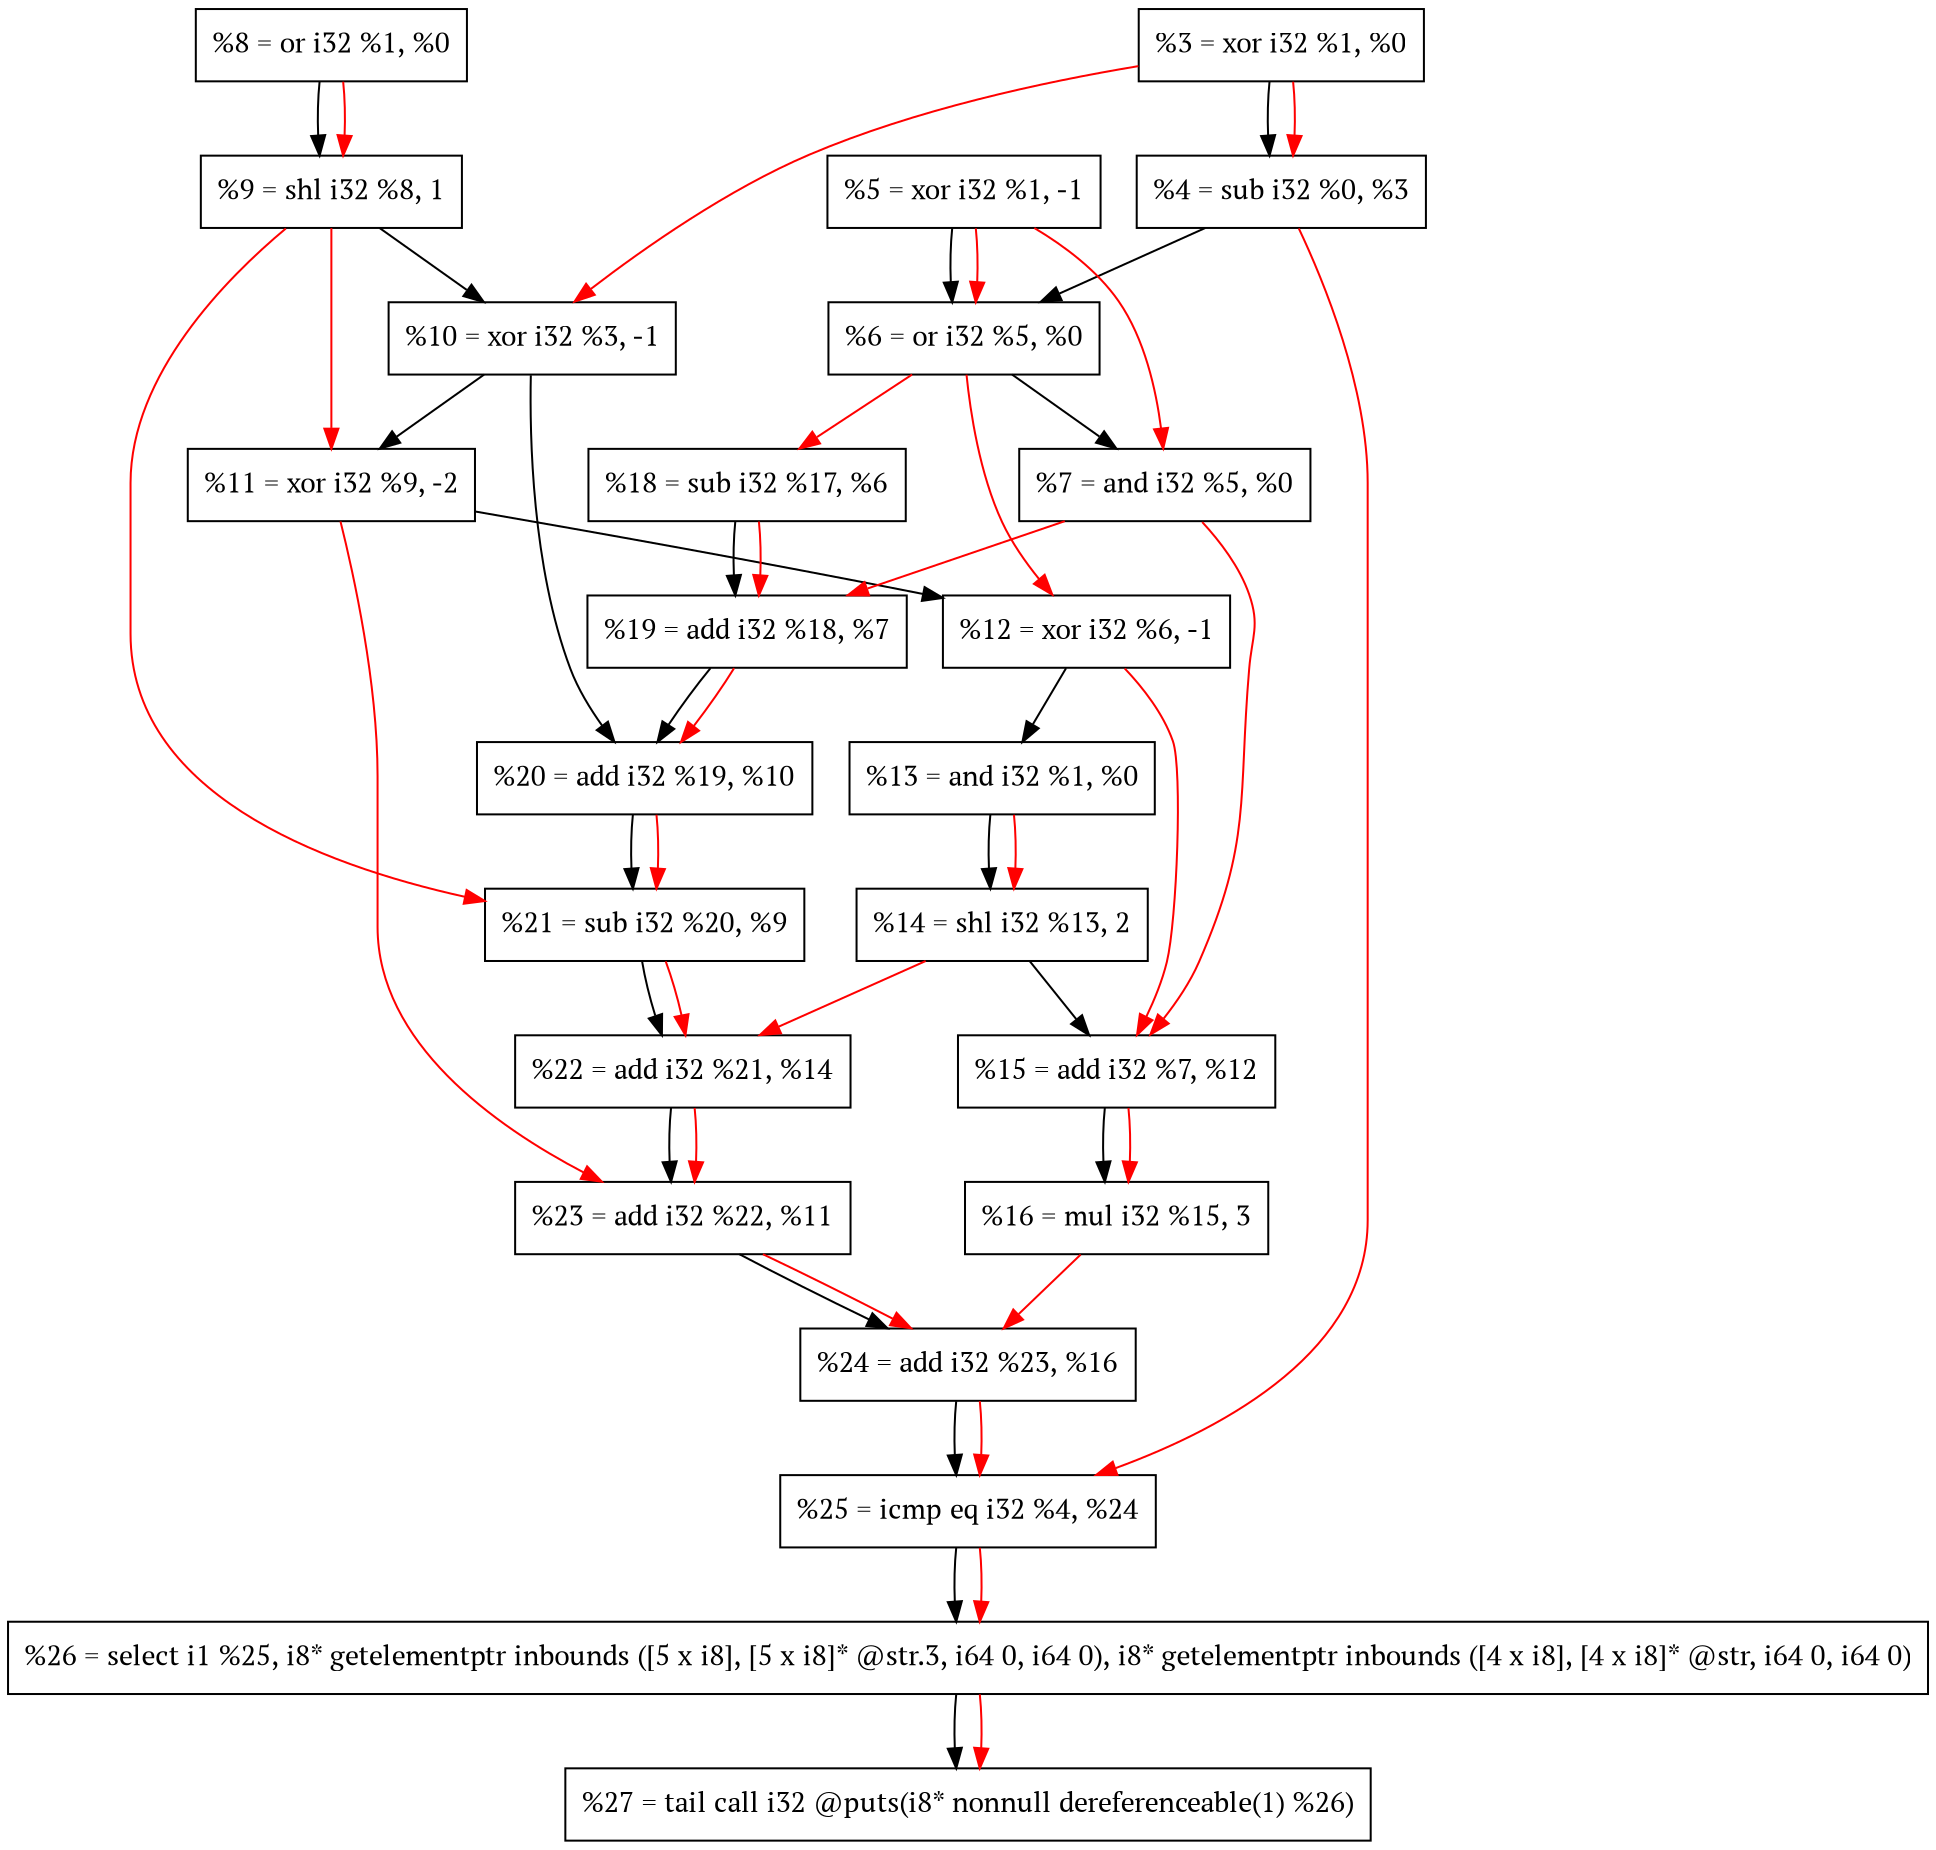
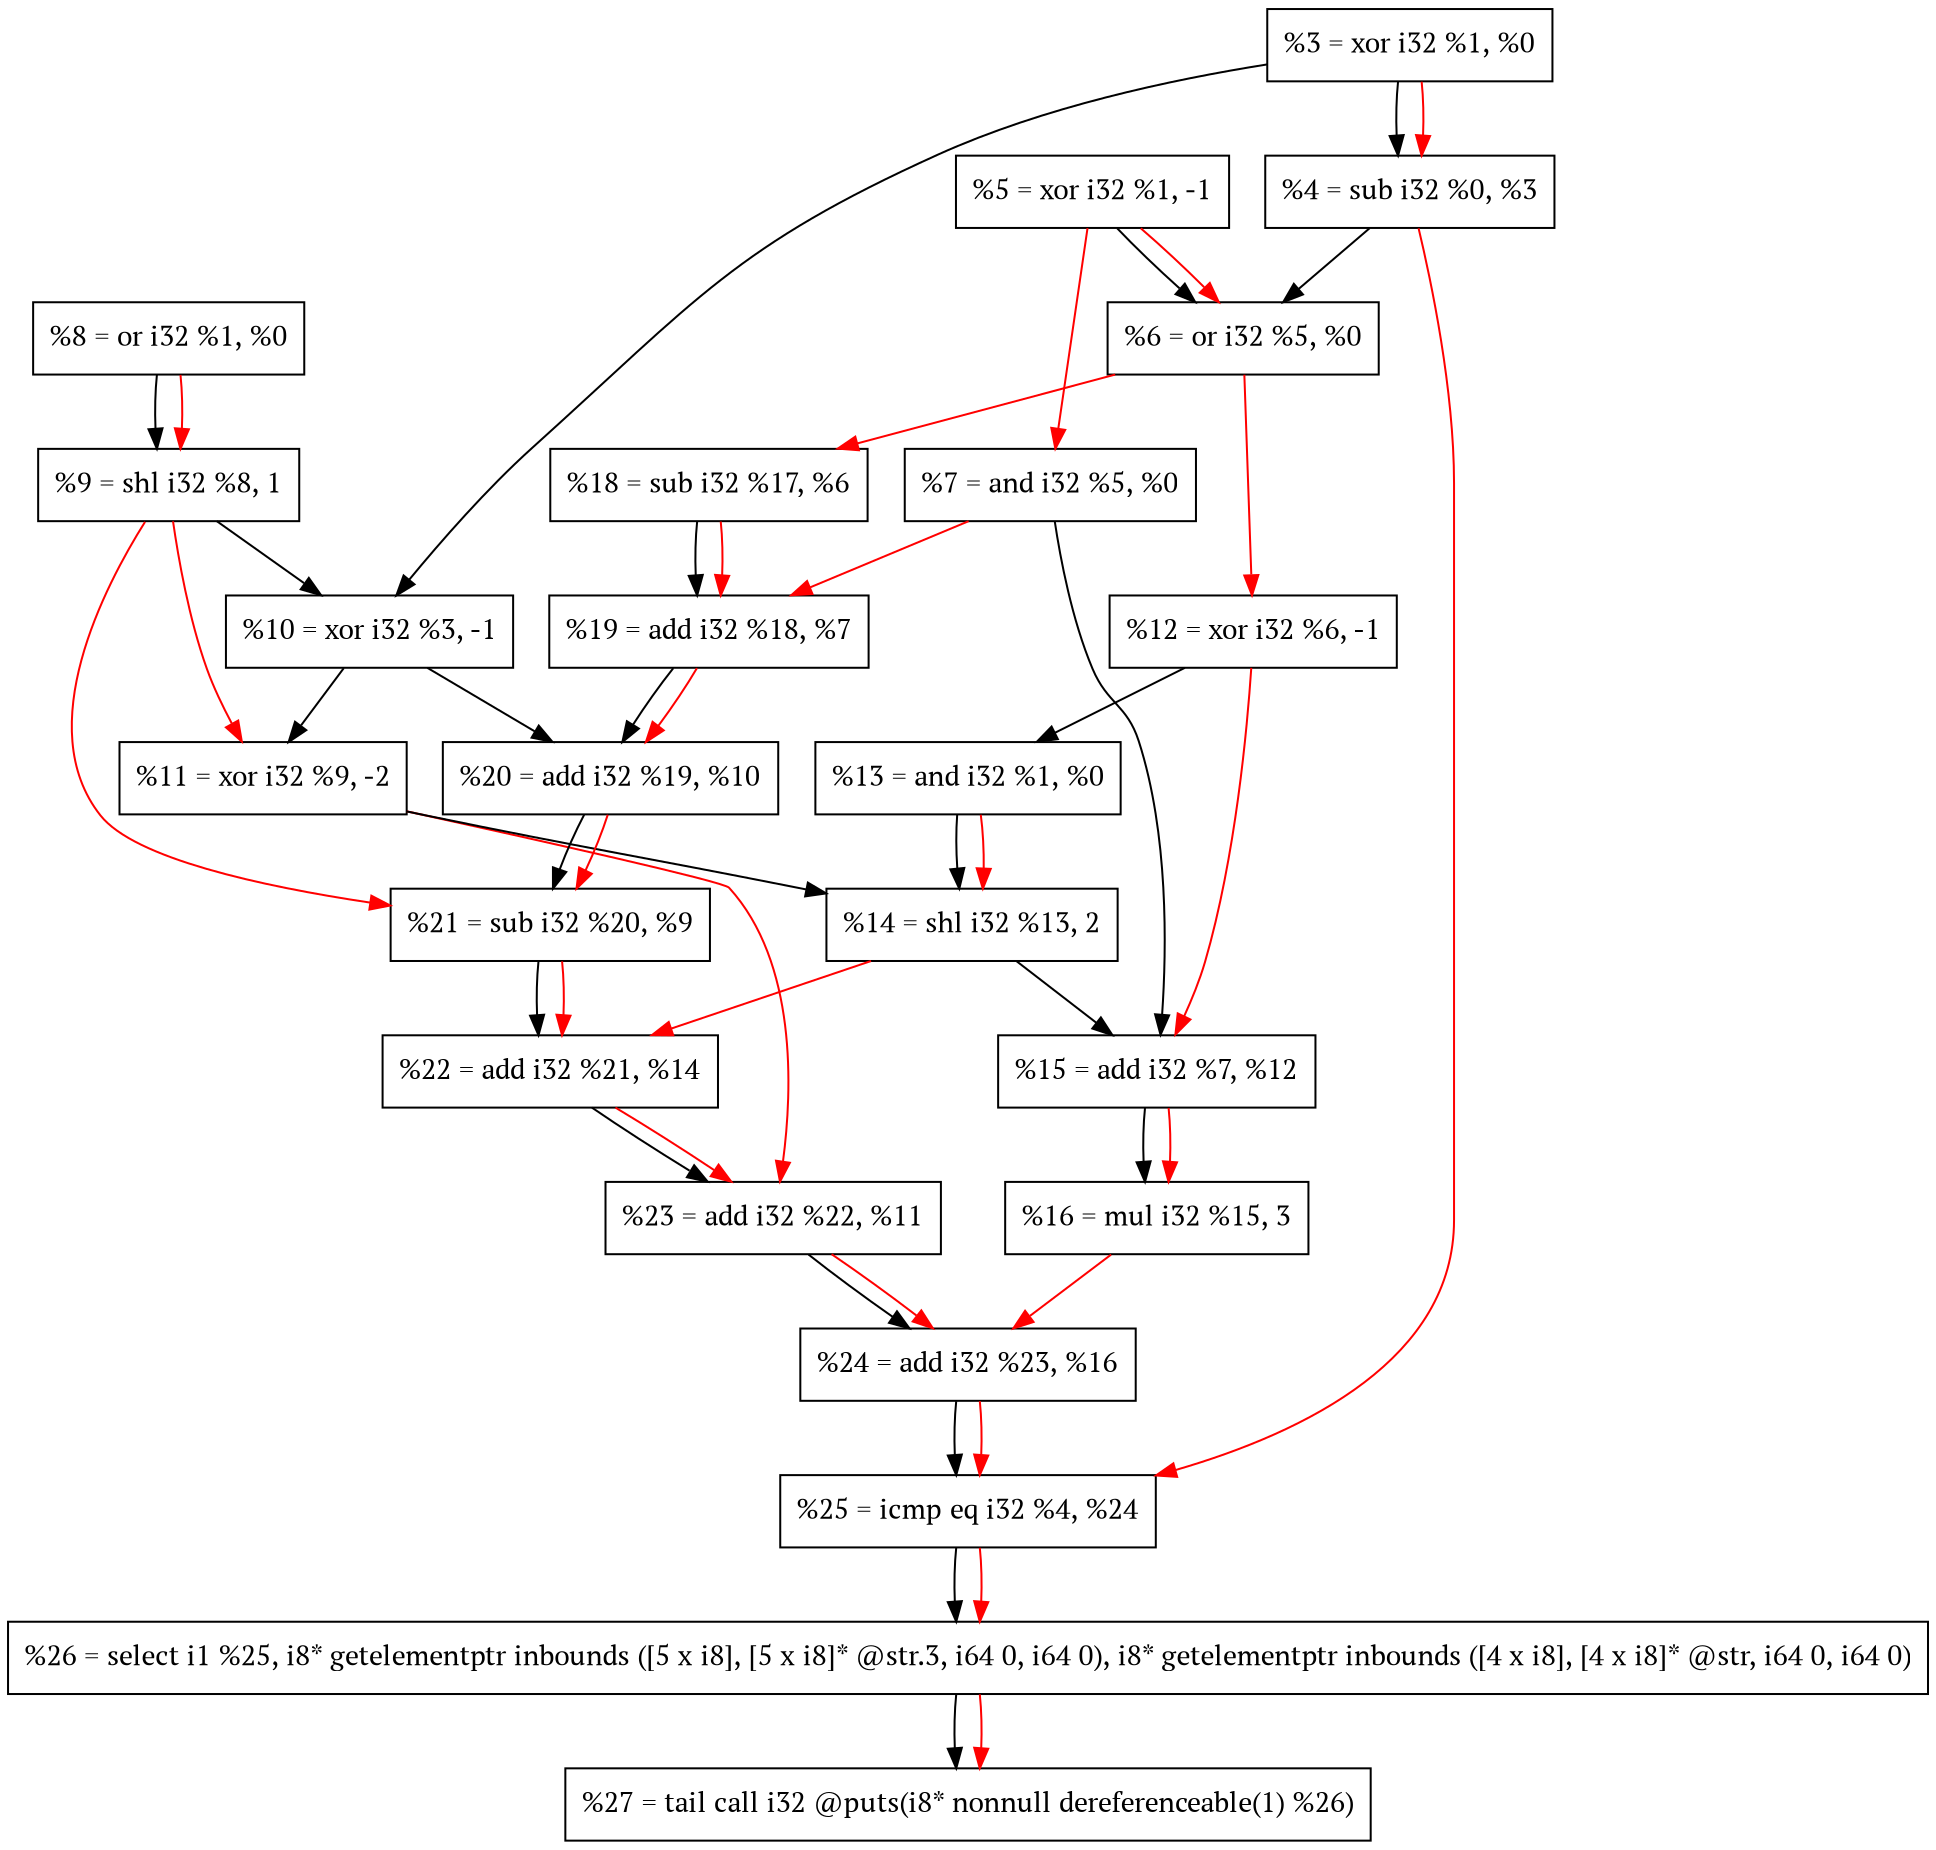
(849, 139) -> (787, 234)
(1056, 406) -> none
(699, 551) -> (606, 851)
(1243, 771) -> (1144, 759)
